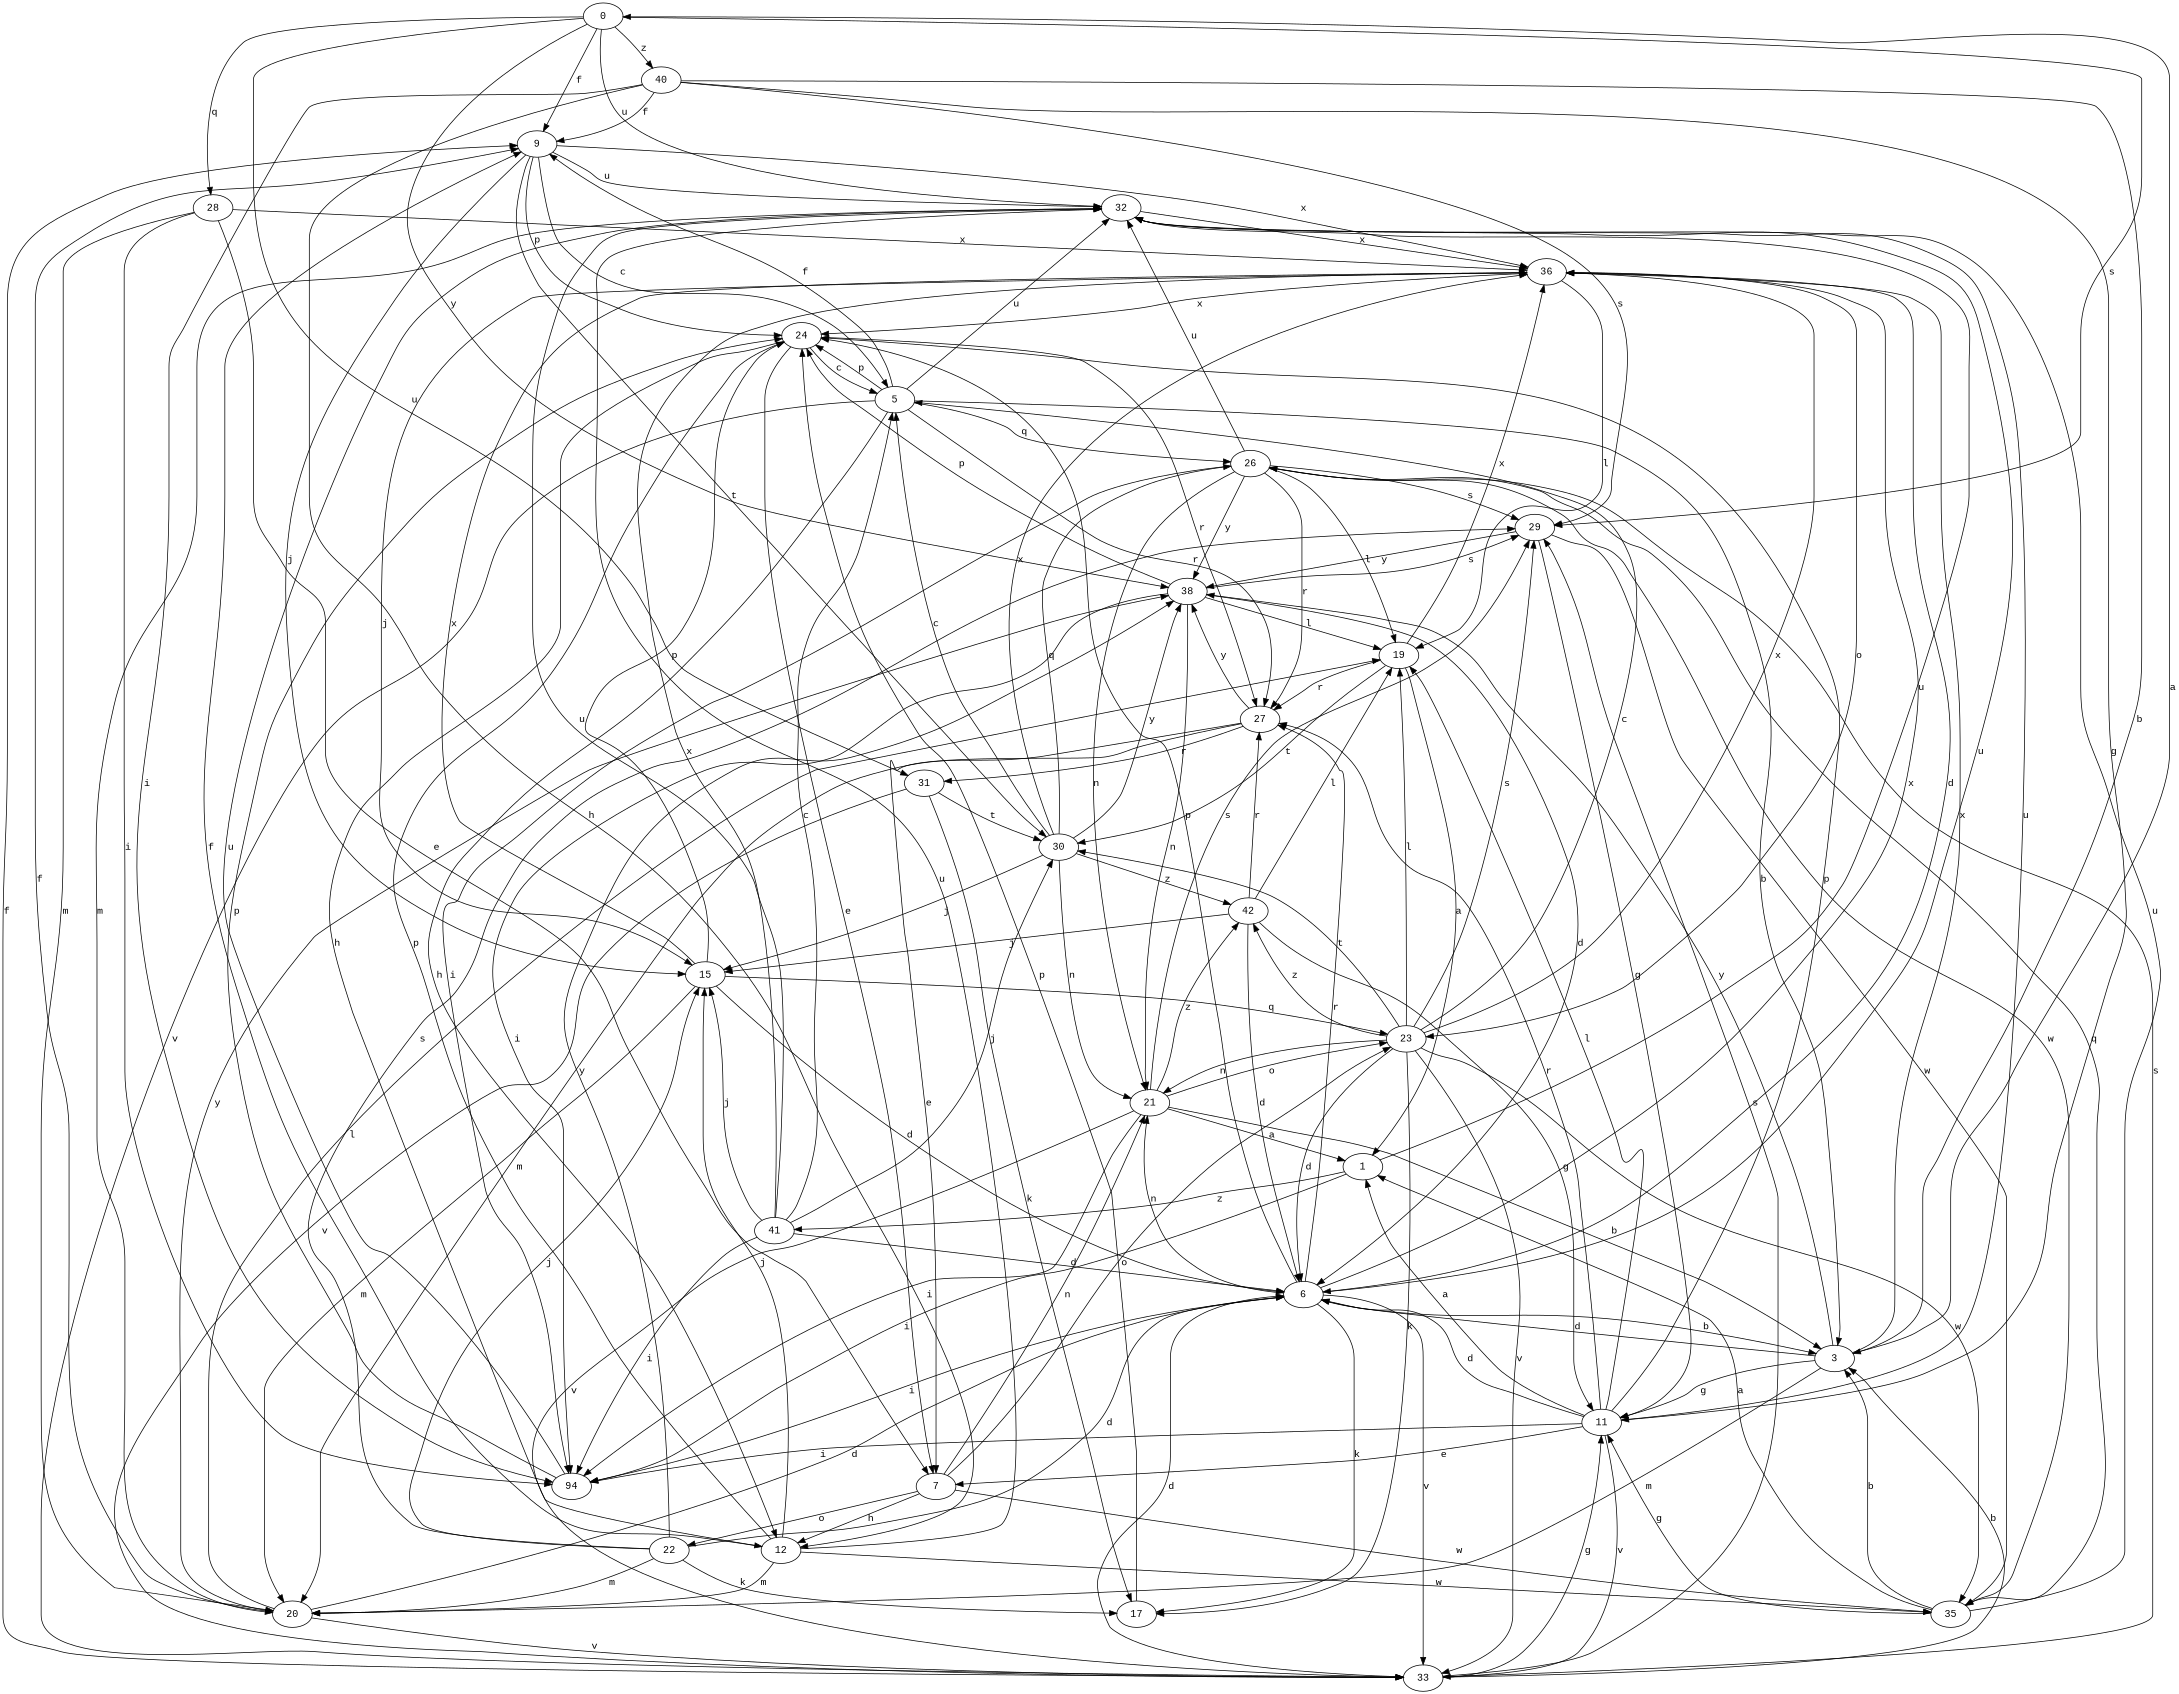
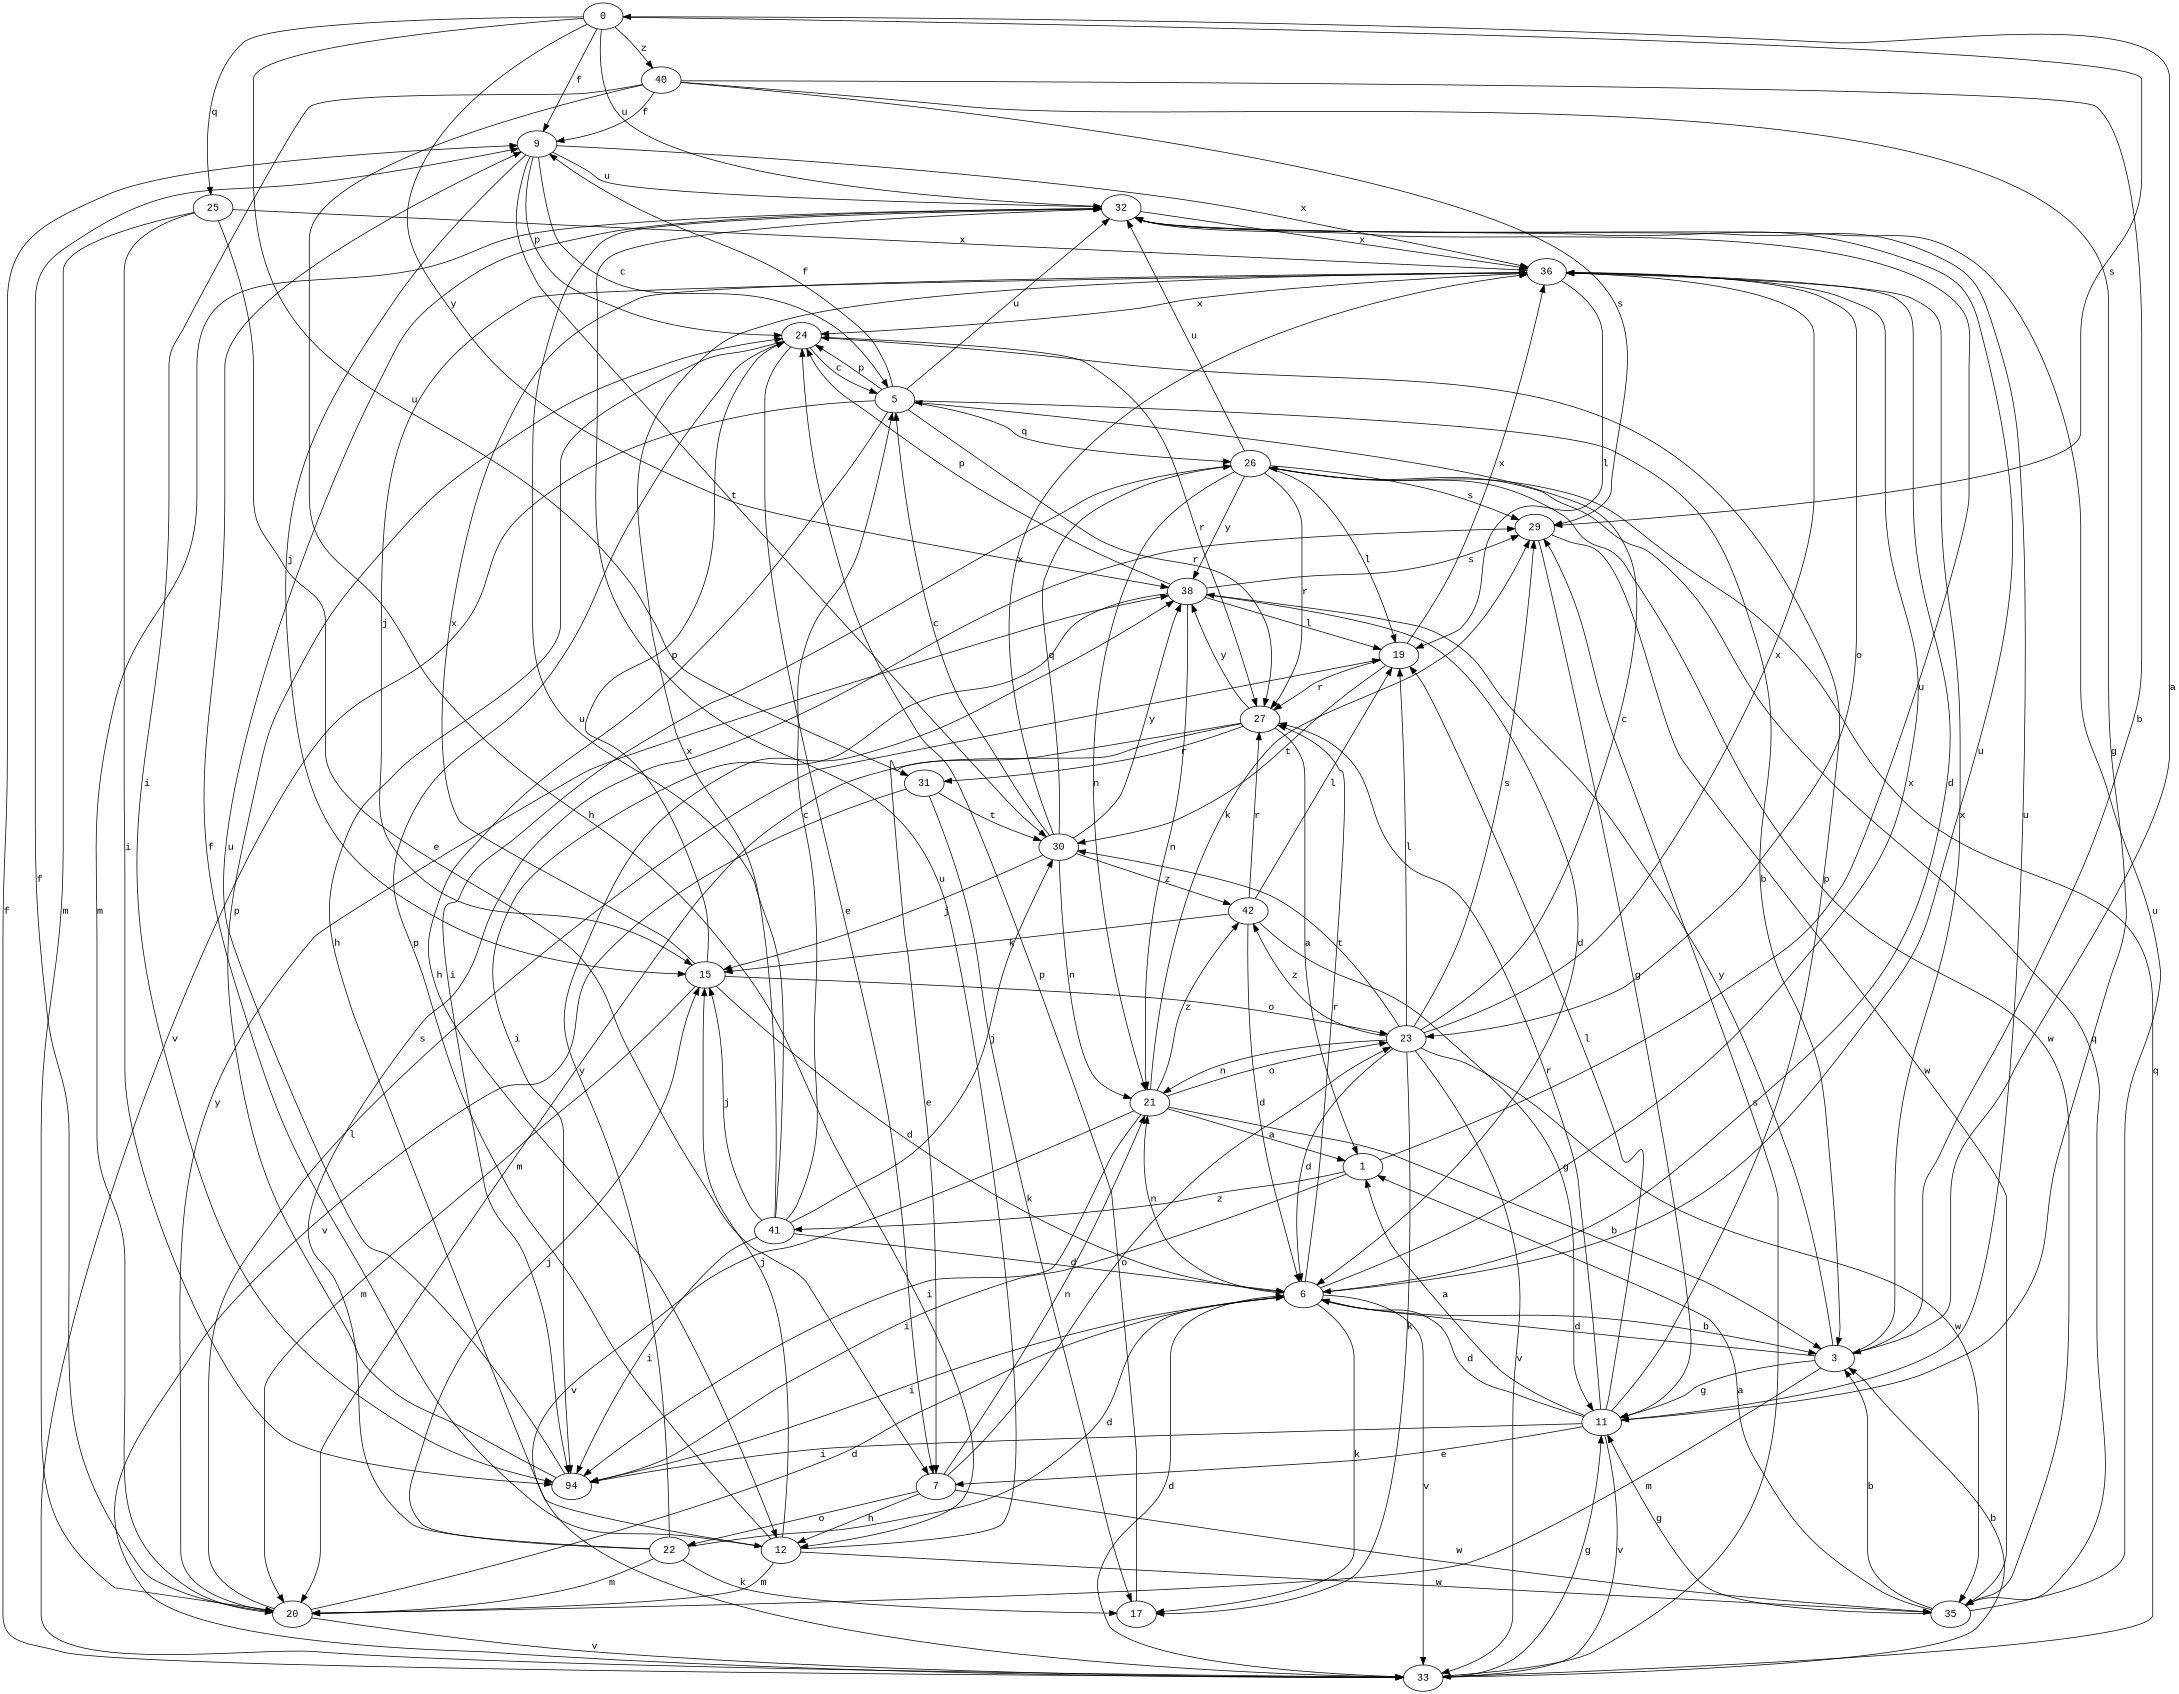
(213, 208) -> (213, 208)
(1372, 557) -> none
(1170, 758) -> none
(1228, 815) -> (1228, 815)
(1456, 915) -> (1305, 936)
(1012, 943) -> (1012, 943)
(1271, 1007) -> (1271, 1007)
(2156, 1071) -> (2156, 1071)
